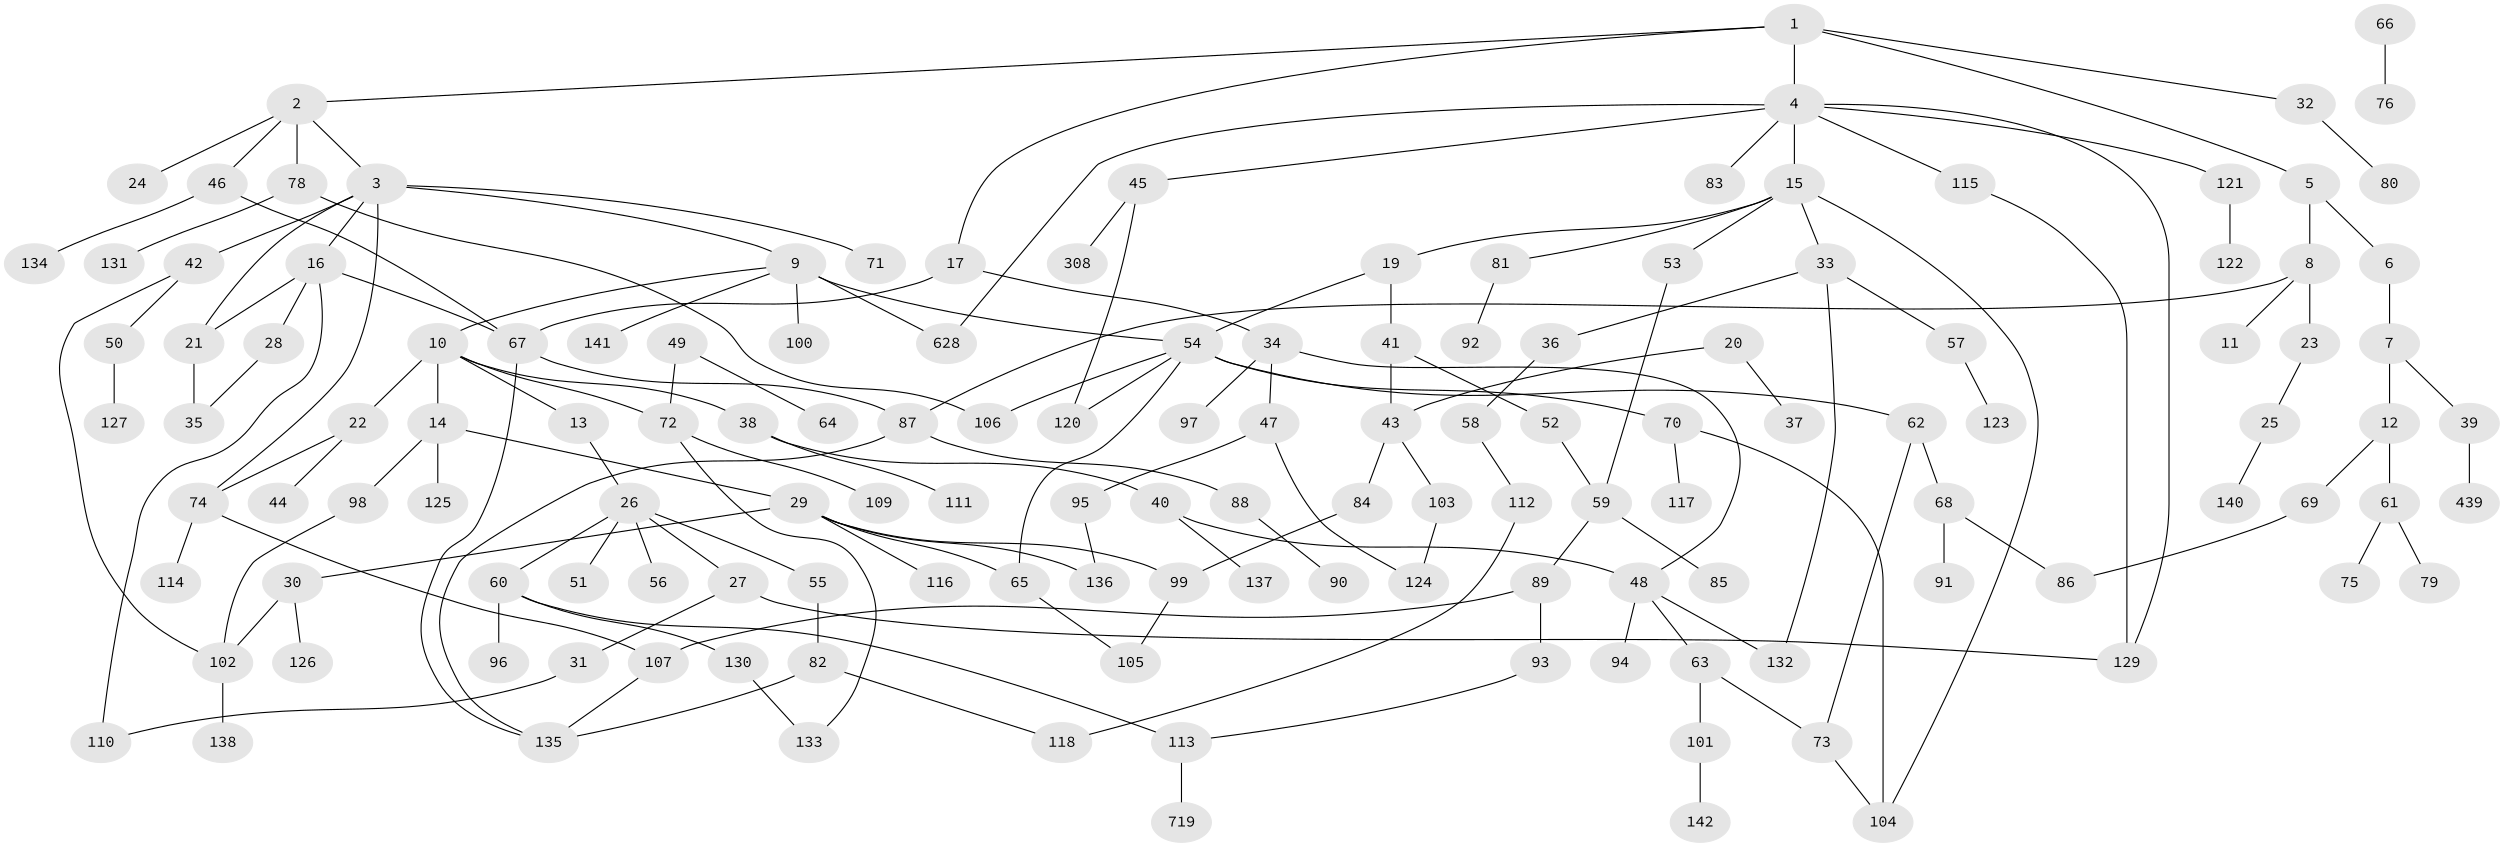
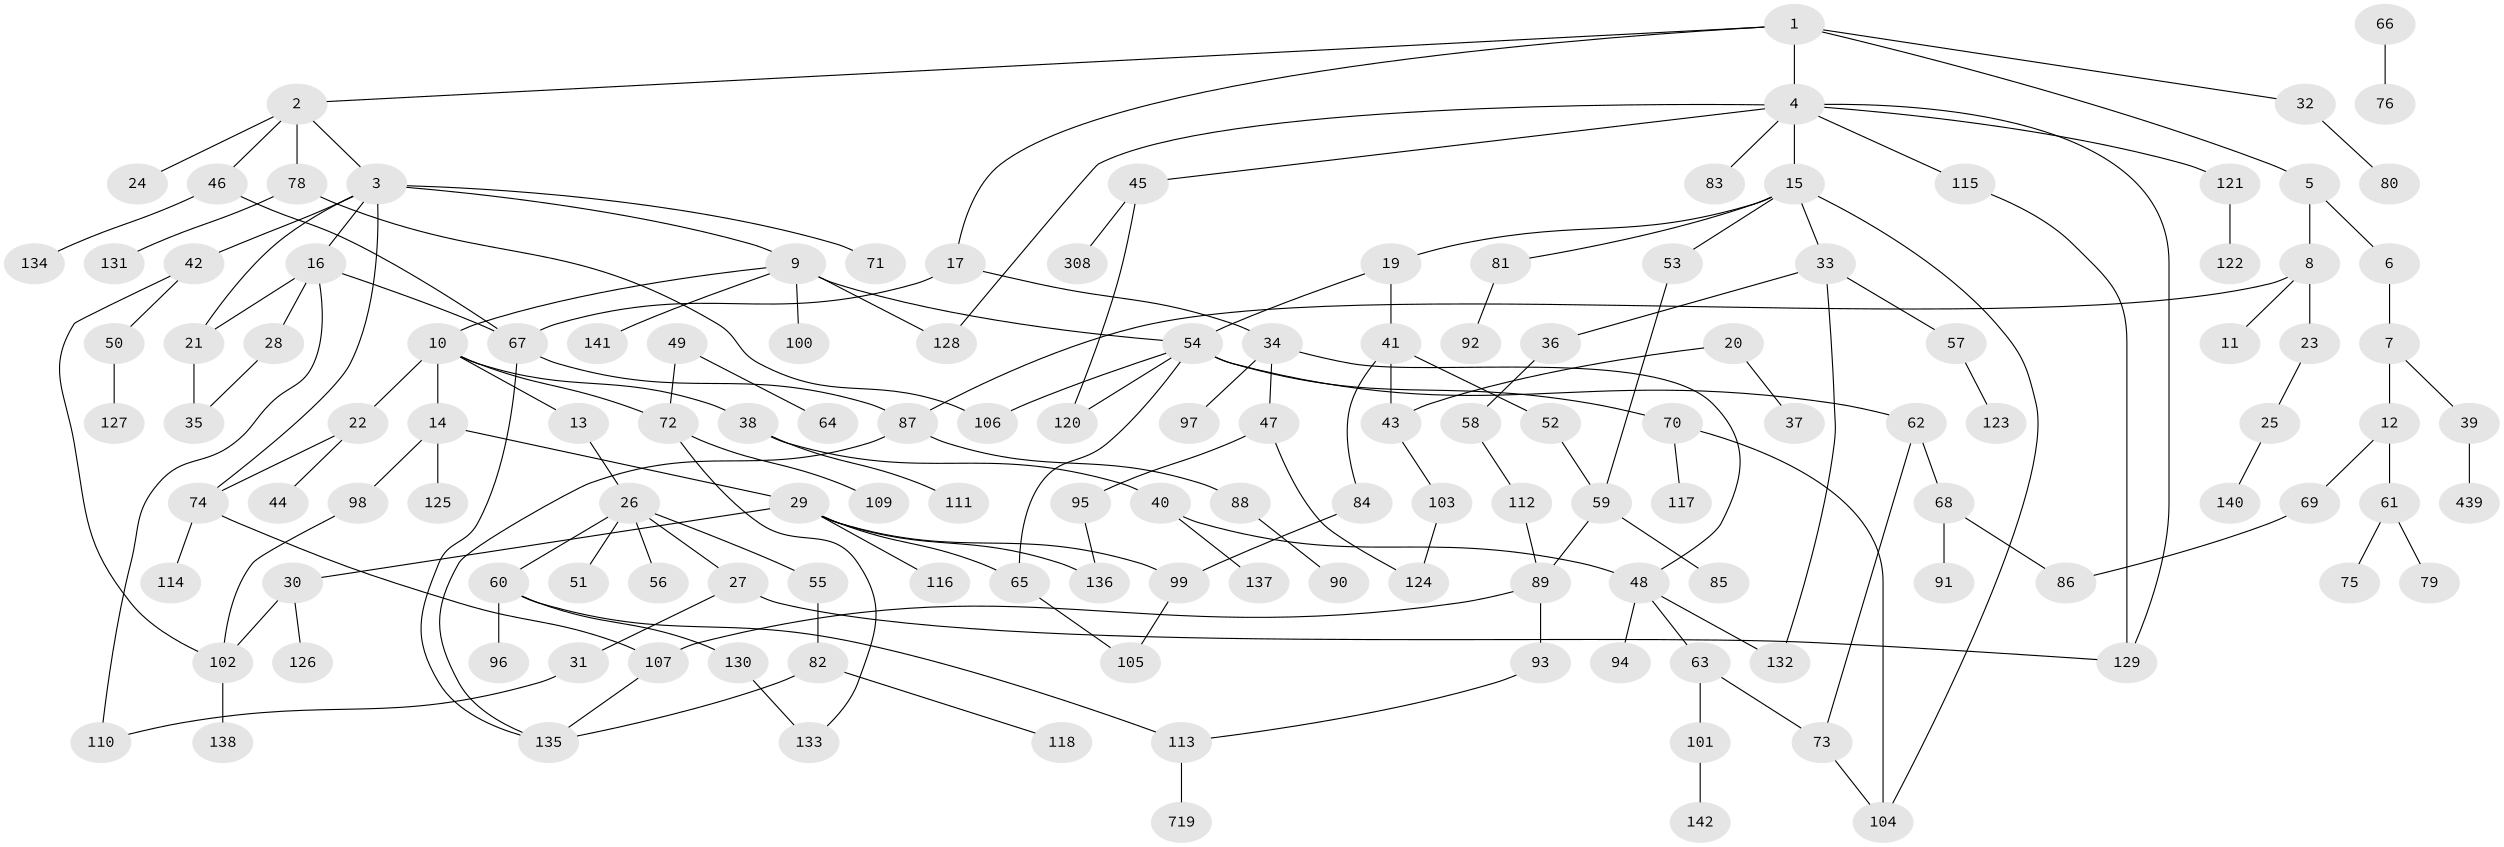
(947, 344) -> (947, 344)
(1377, 463) -> (1348, 419)
(1325, 664) -> (1531, 543)
